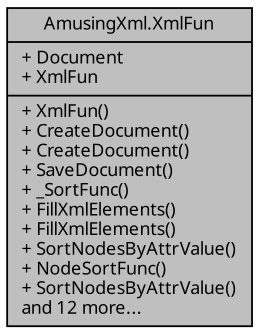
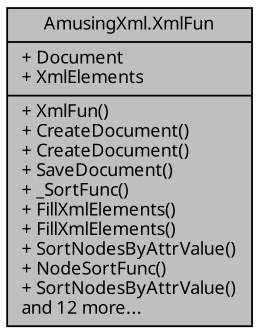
(60, 78) -> (83, 78)
